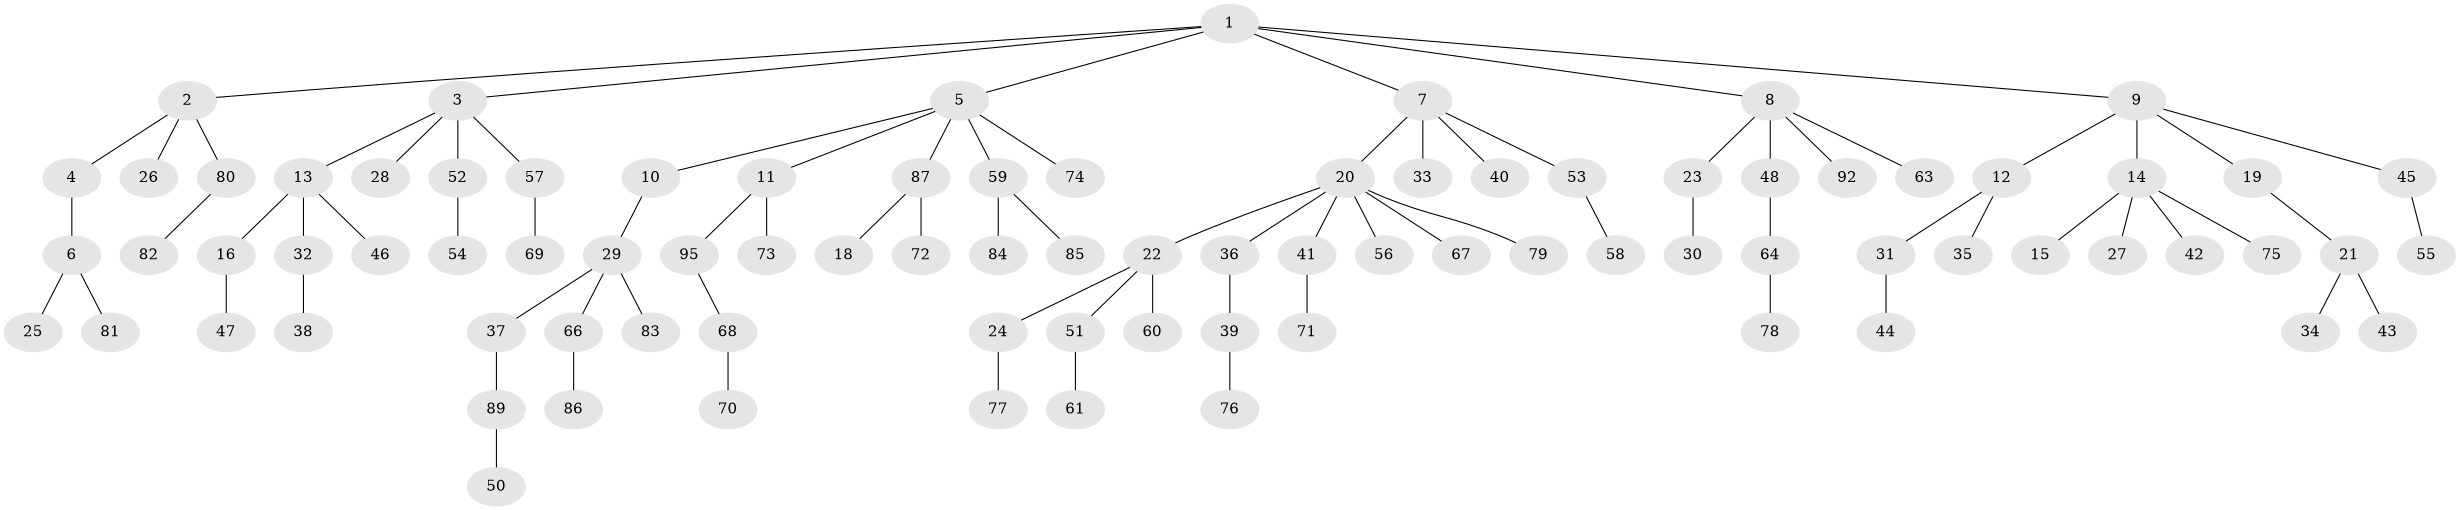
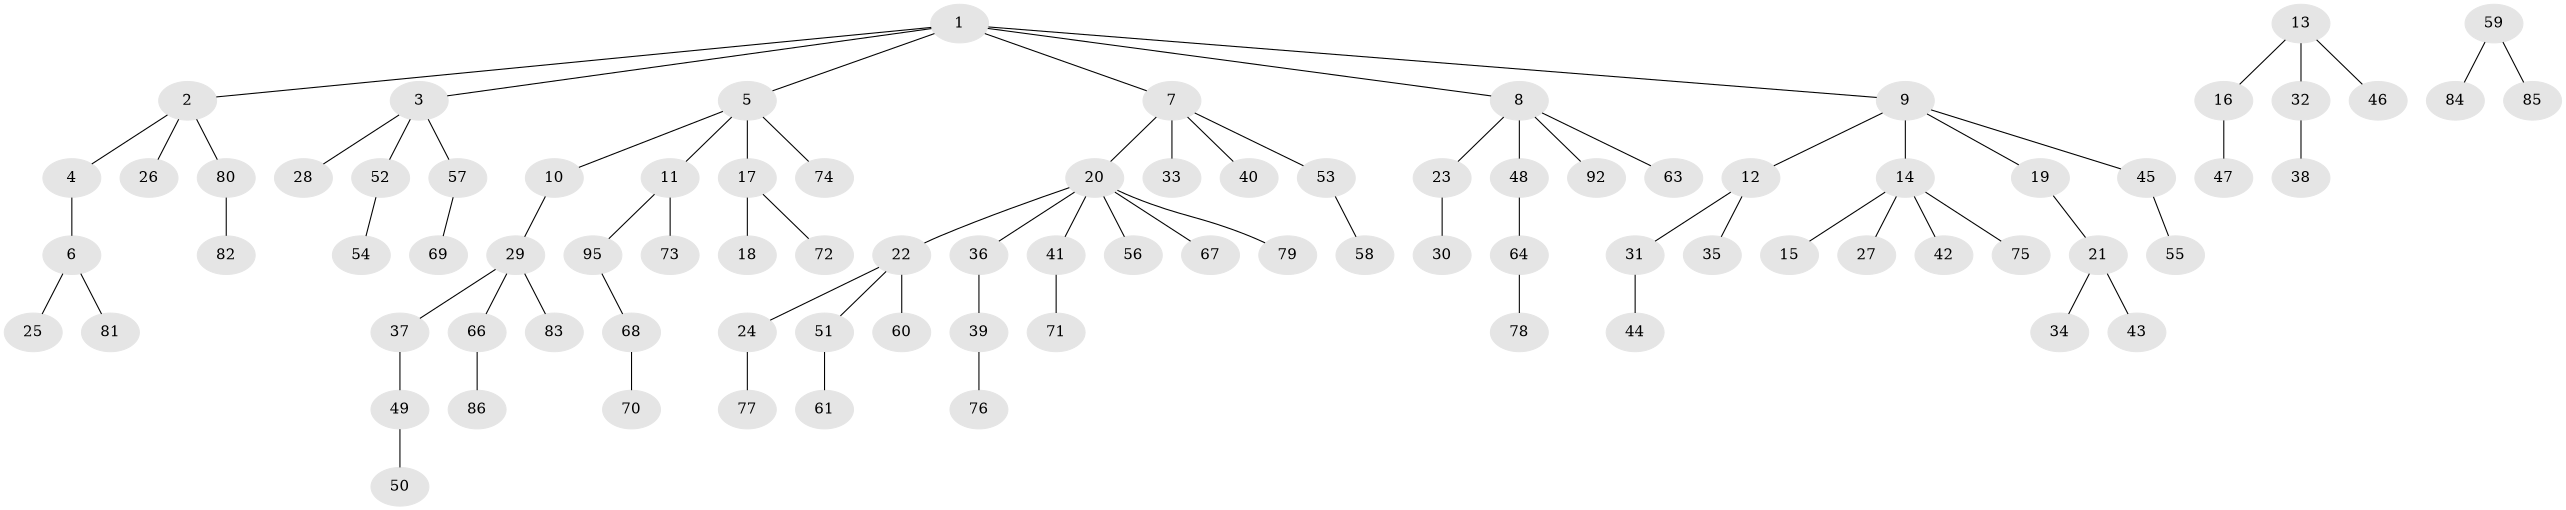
(381, 139) -> none
(979, 139) -> none
(921, 178) -> (747, 178)
(496, 410) -> (400, 410)
